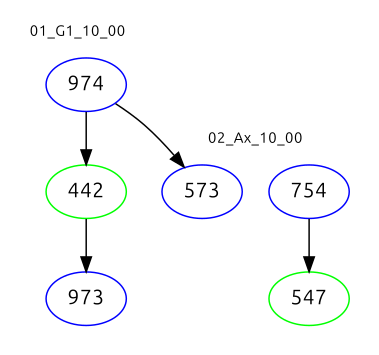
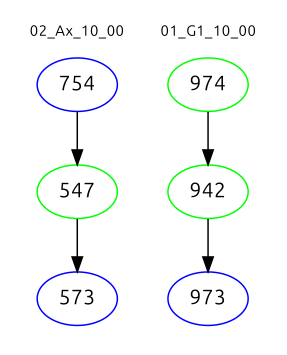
(86, 85) -> (208, 85)
(160, 140) -> (77, 238)
(86, 192) -> (208, 192)
